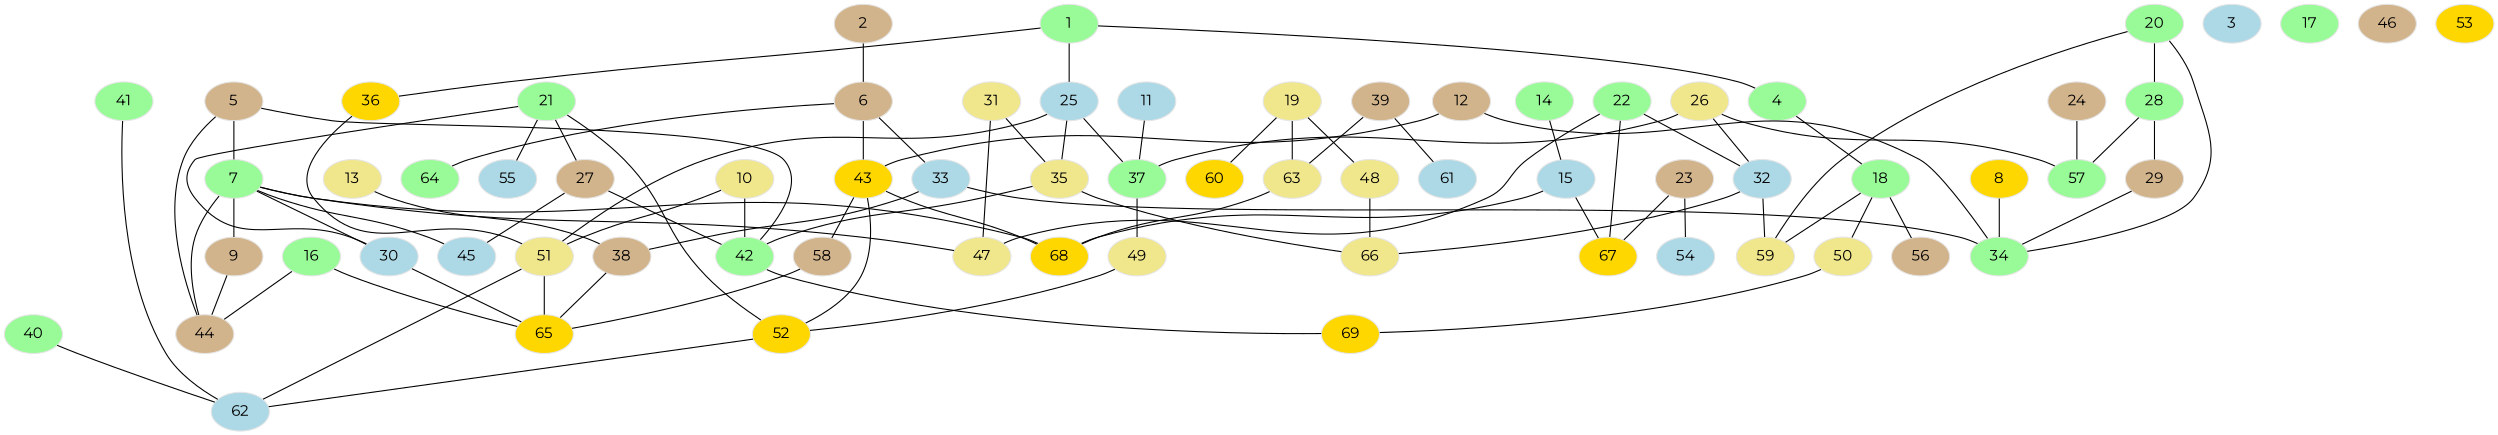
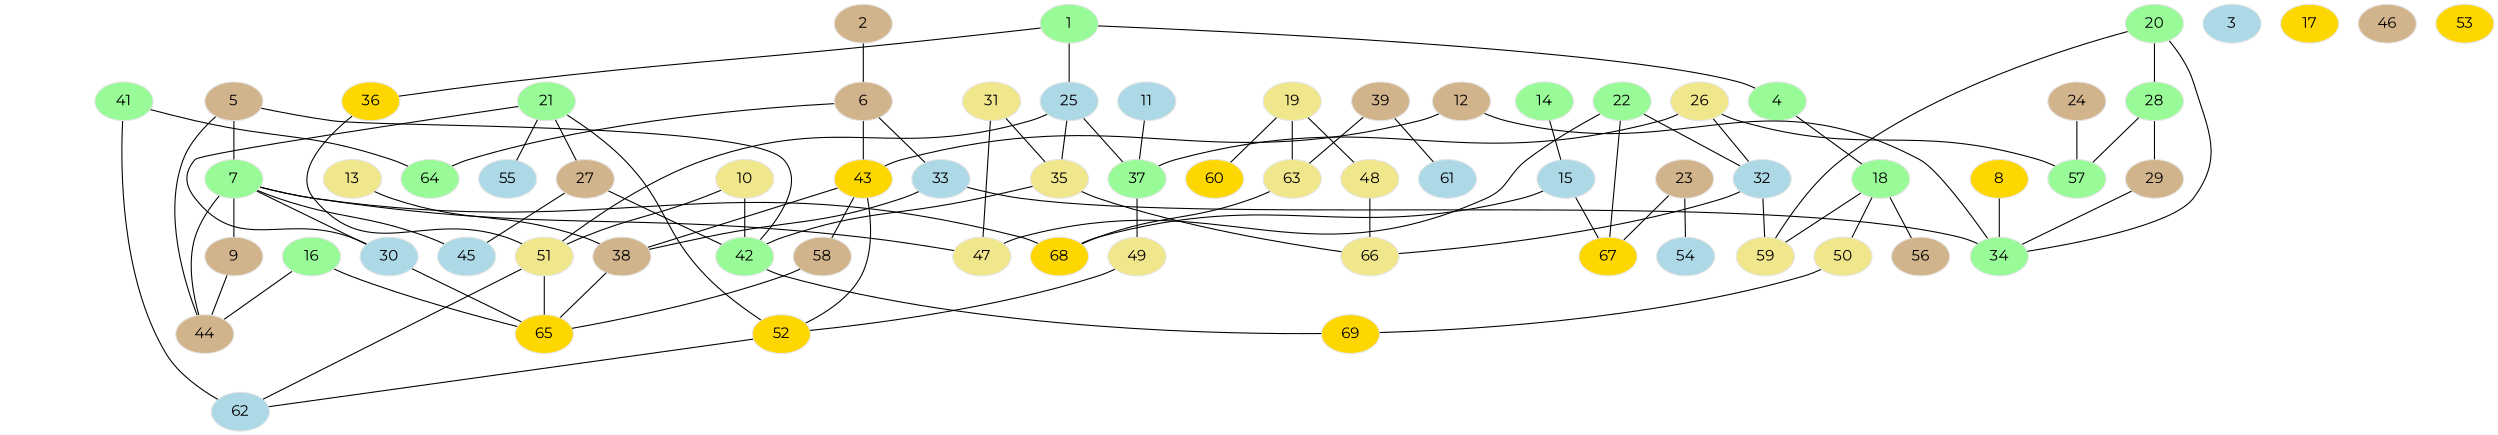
(2310, 24) -> (2310, 24)
none -> (280, 135)
(961, 218) -> (738, 219)
(33, 334) -> none
